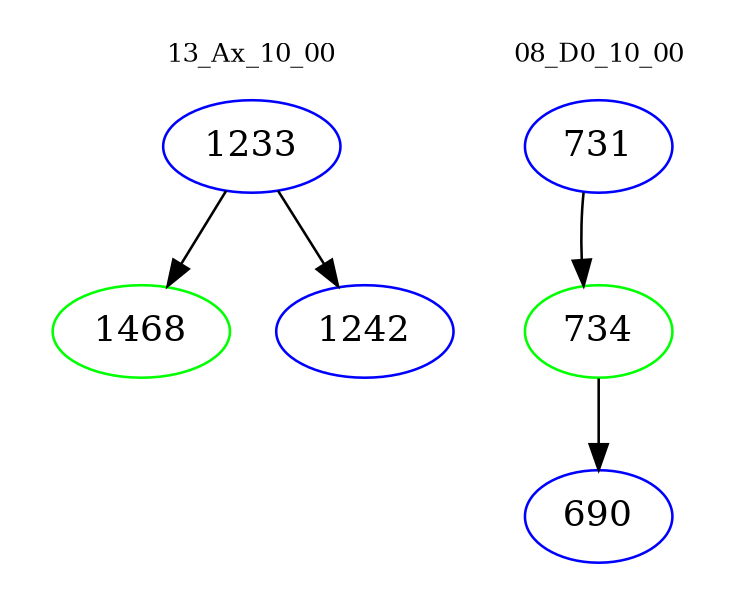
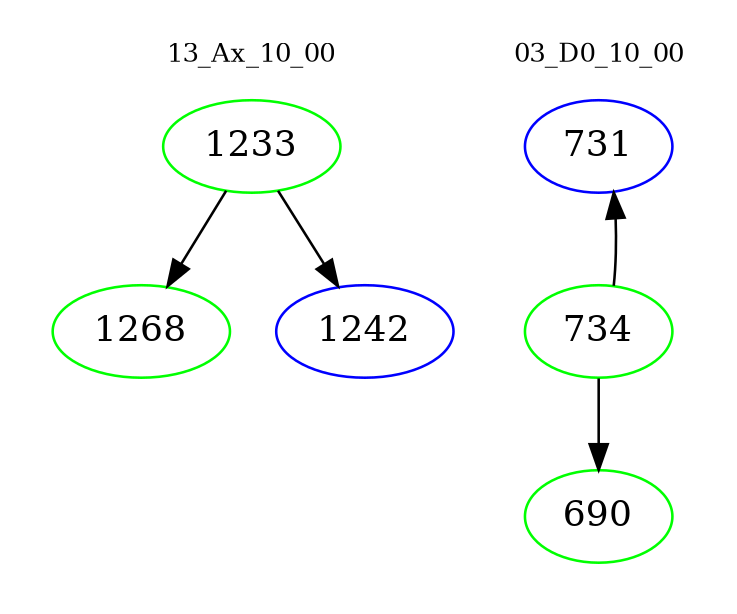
(600, 55) -> (600, 55)
(252, 146) -> (252, 146)
(581, 226) -> (616, 252)
(141, 331) -> (141, 331)
(599, 516) -> (599, 516)
